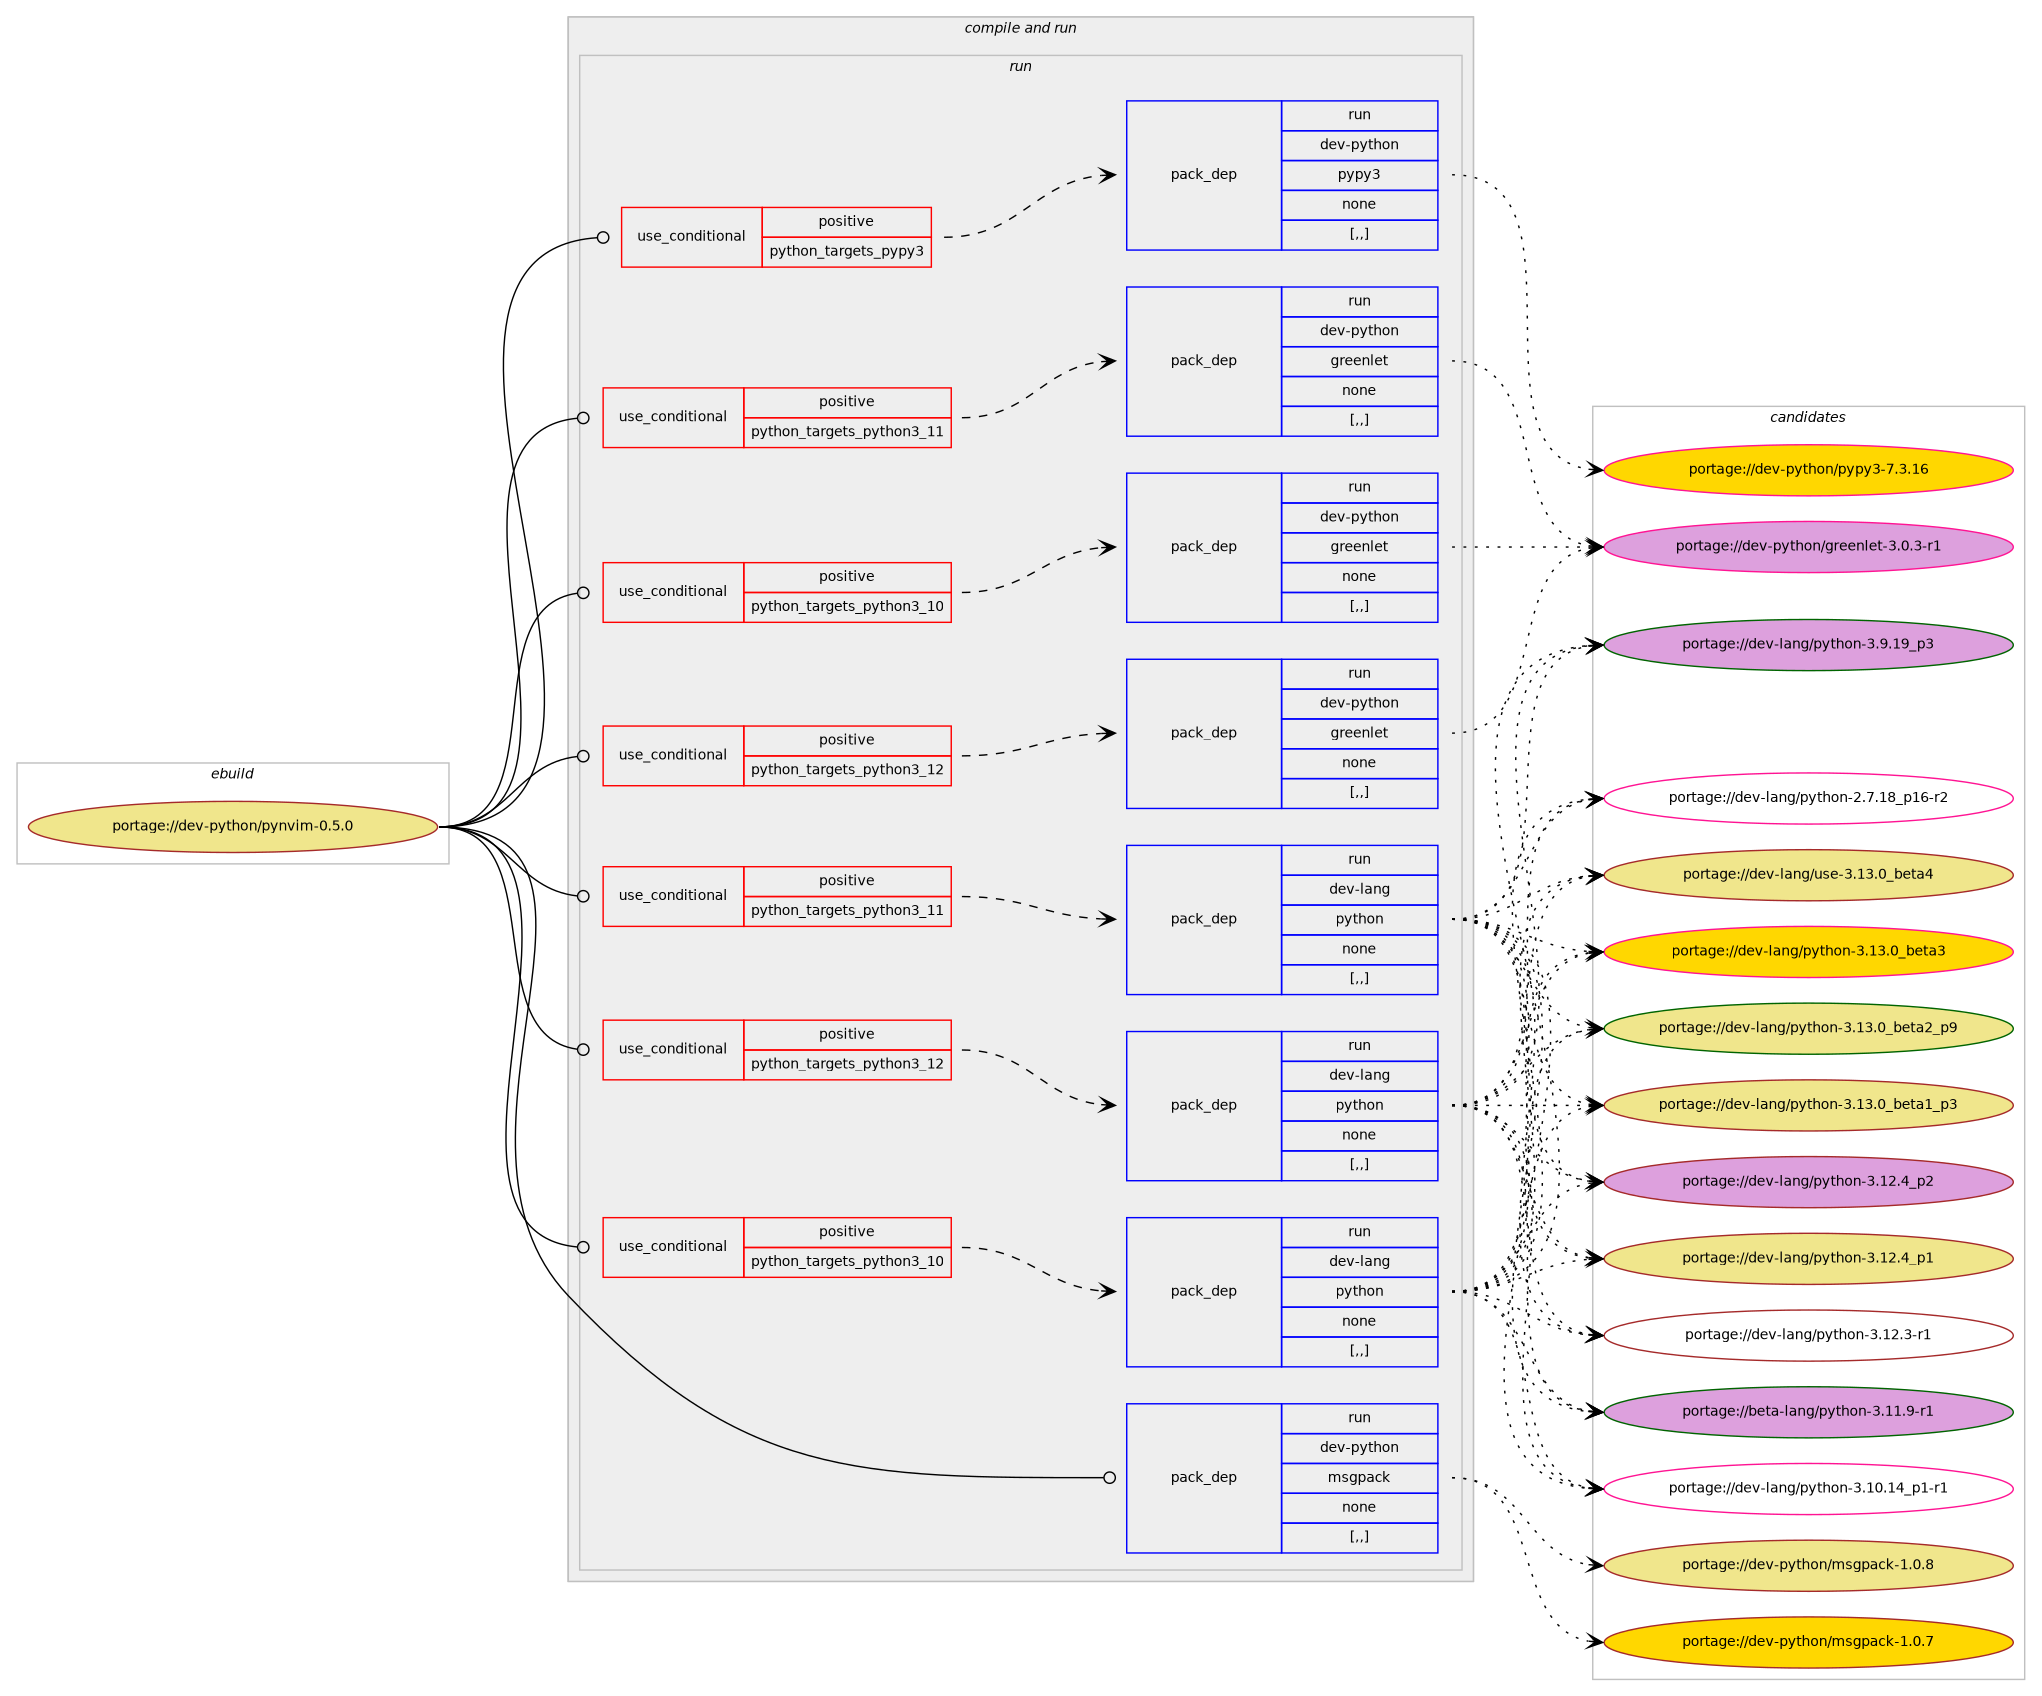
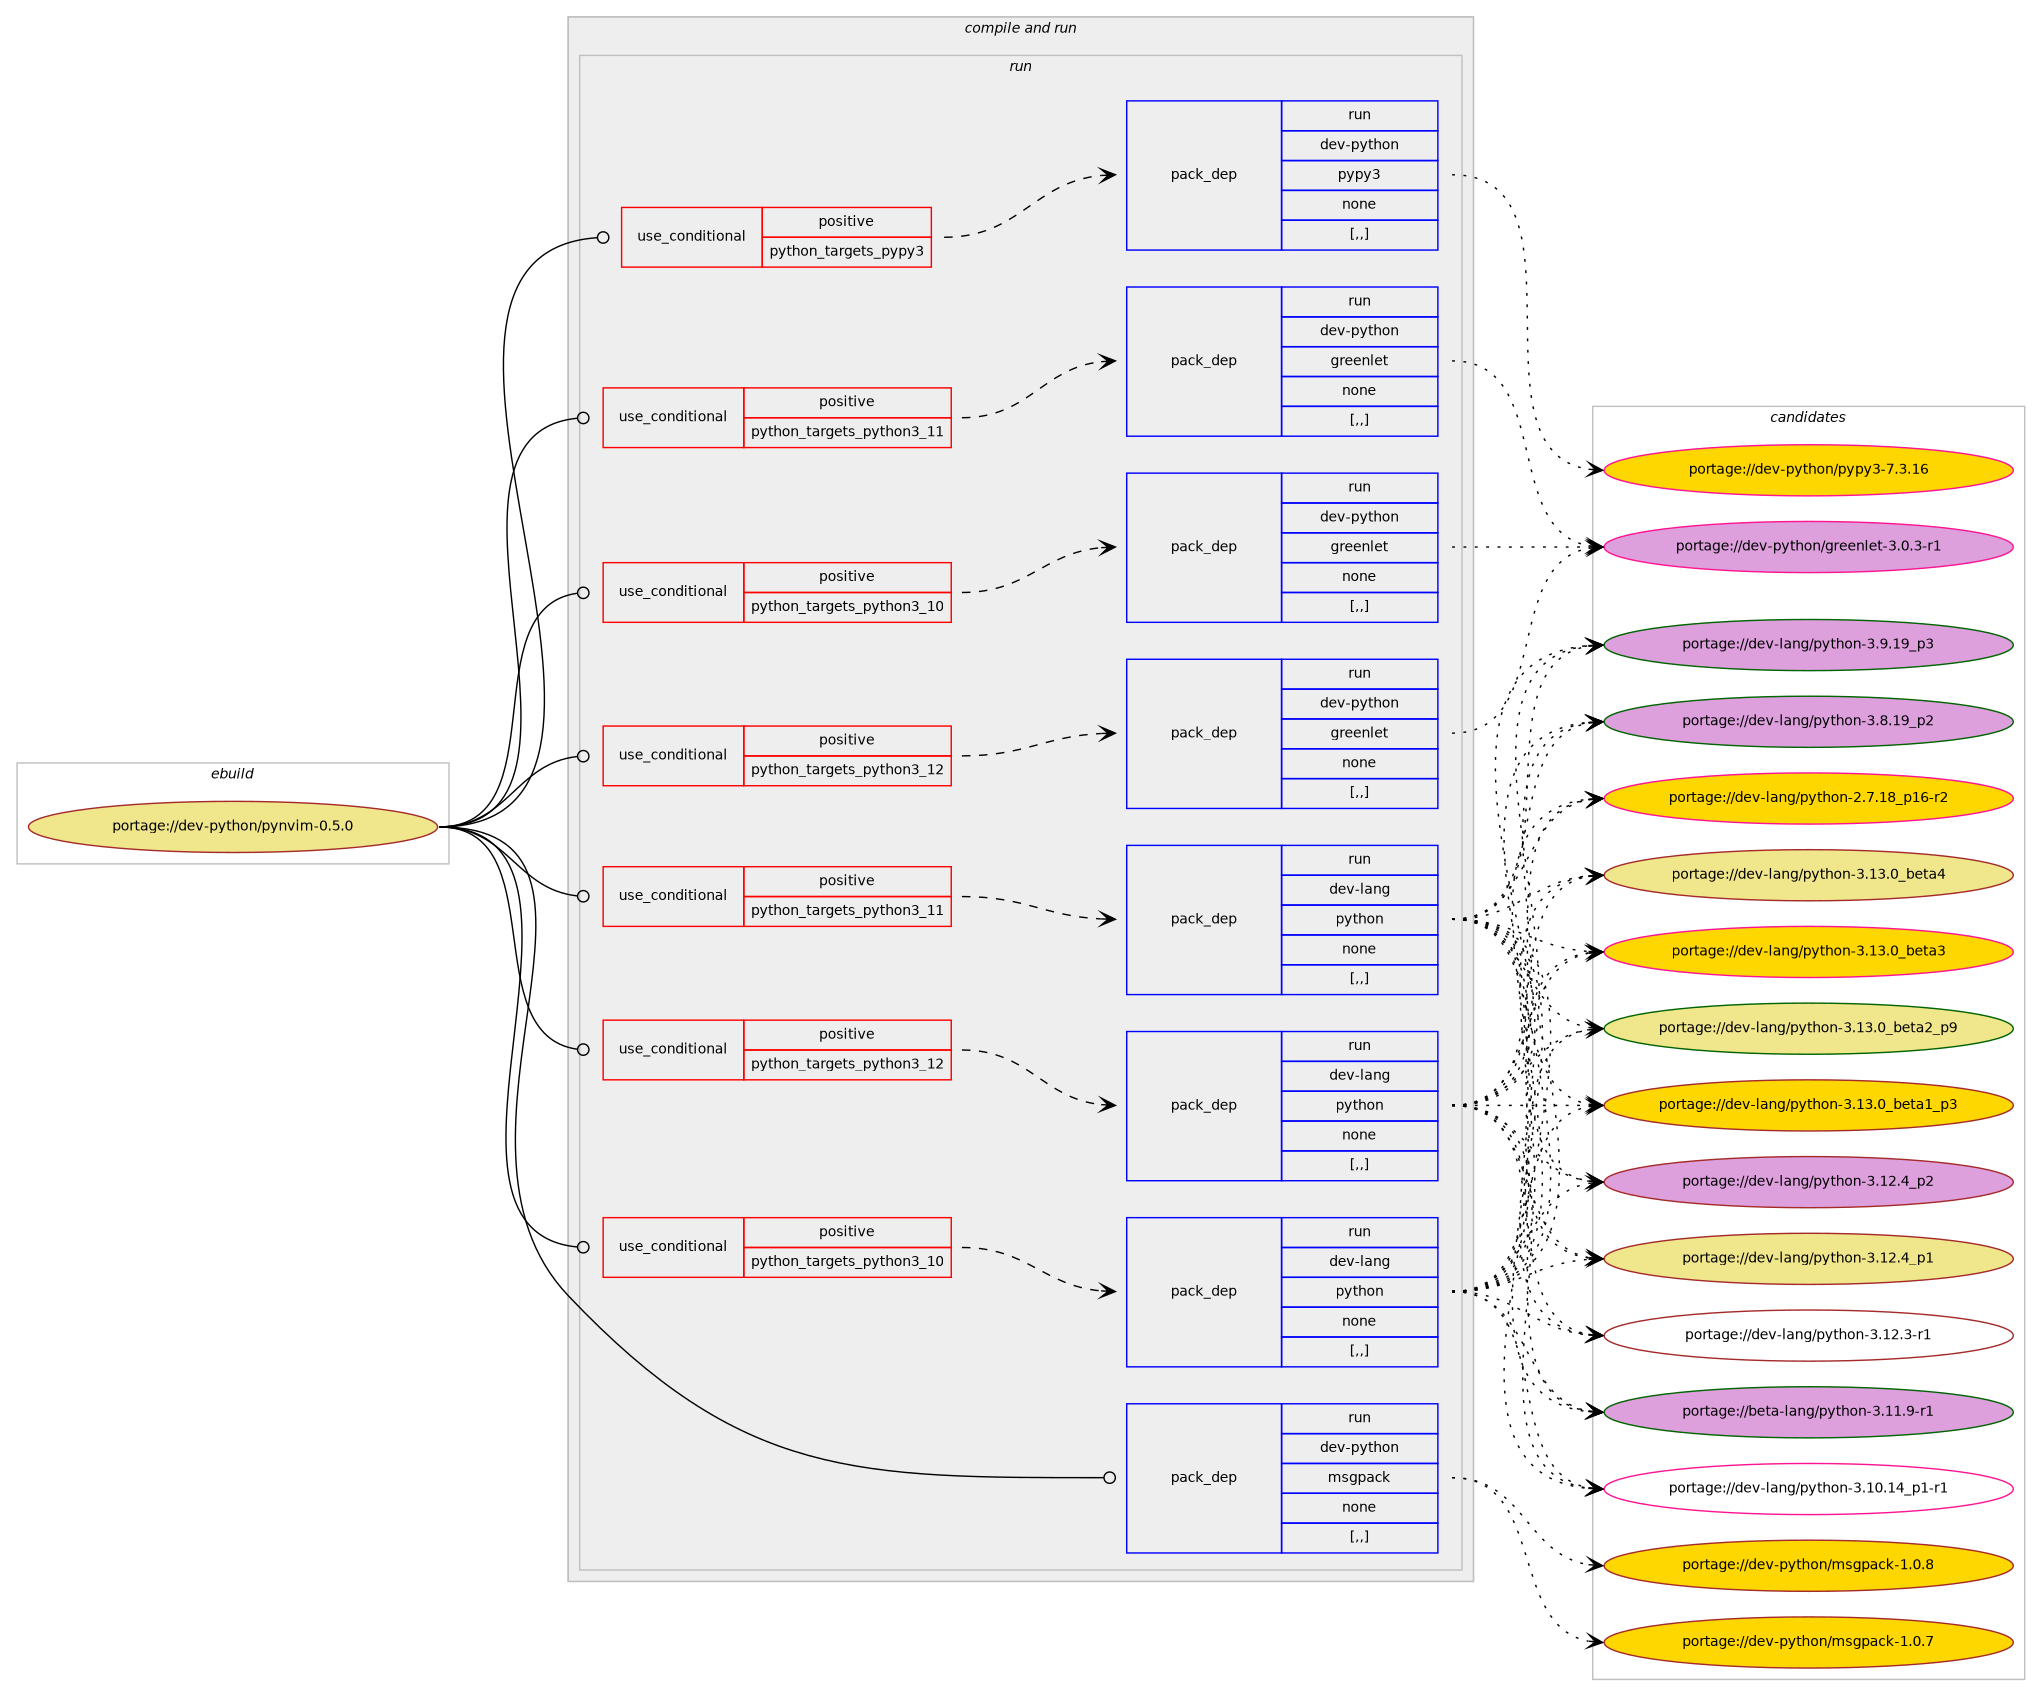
none -> (1809, 722)
(1809, 799) -> (1809, 799)
(1809, 875) -> (1809, 875)
(1809, 1105) -> (1809, 1105)
(1809, 1566) -> (1809, 1566)
